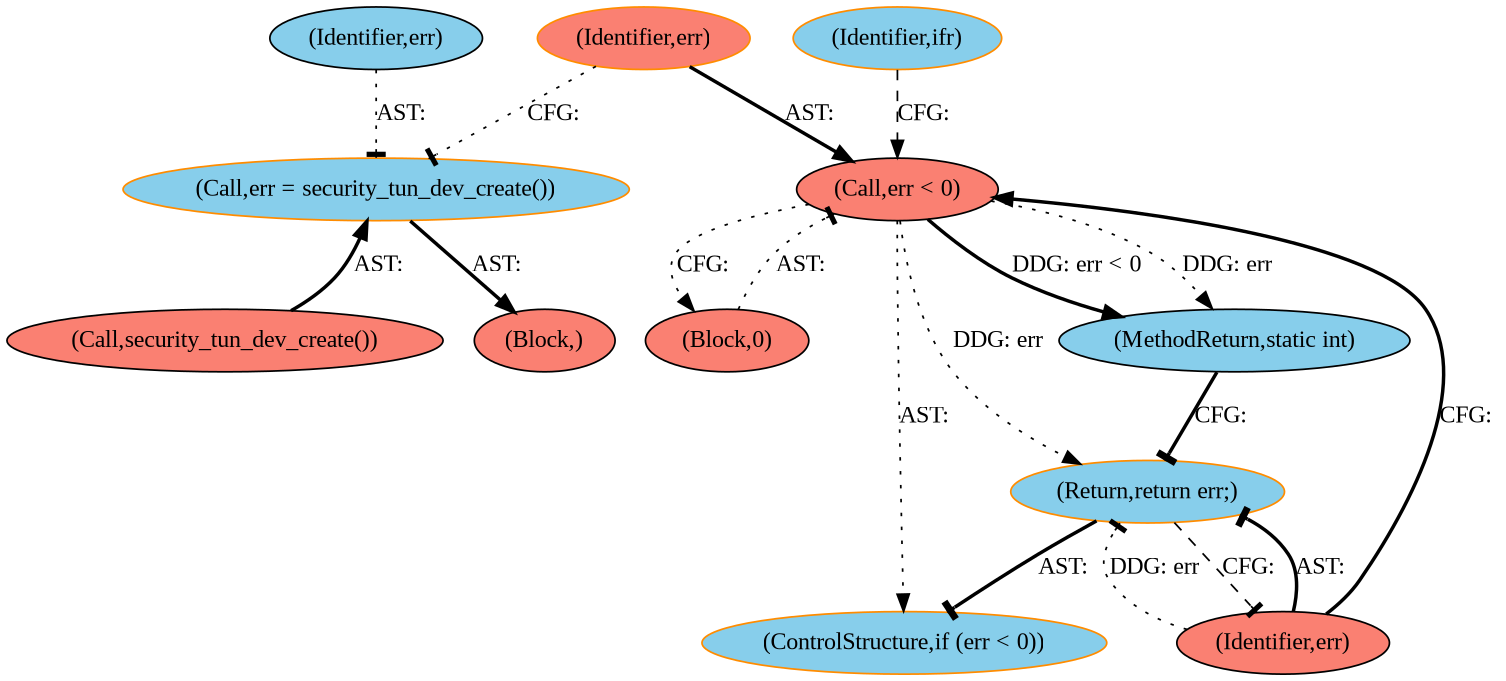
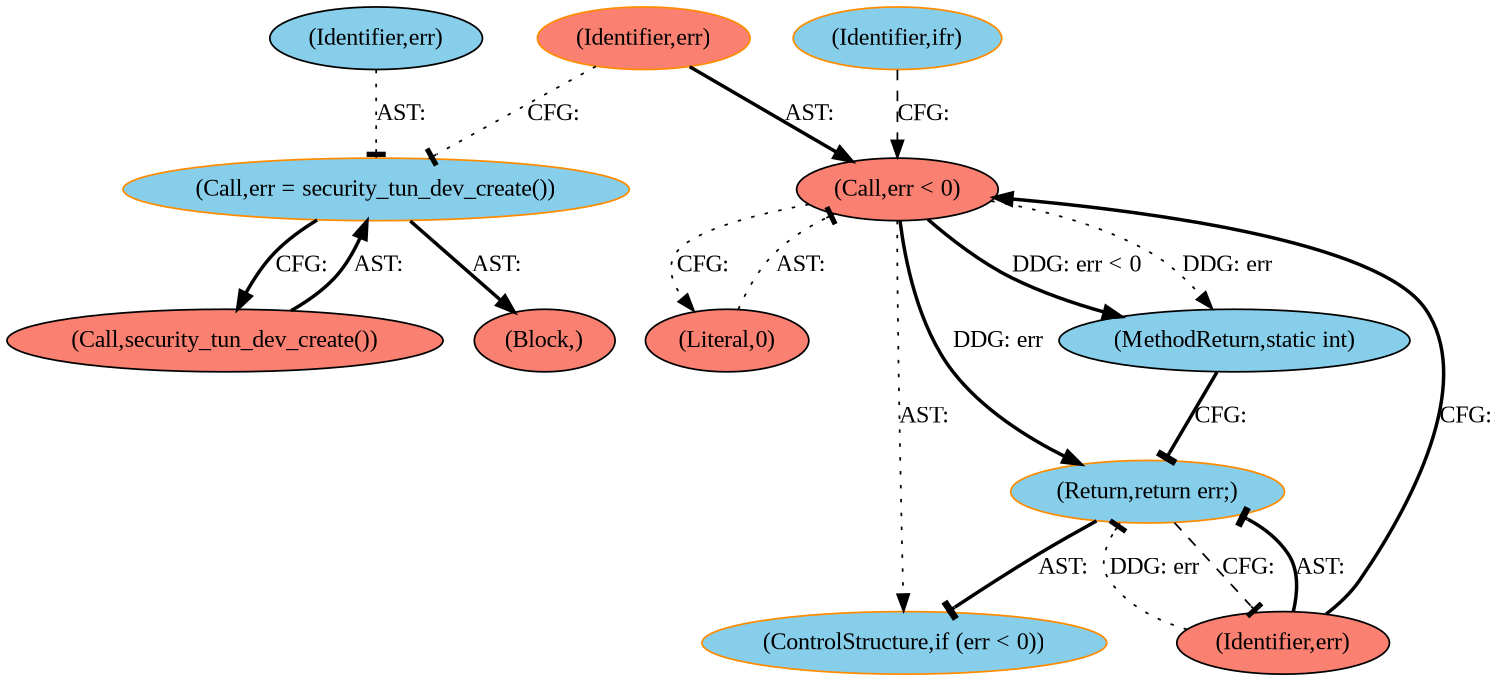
none -> (276, 251)
(727, 341) -> (727, 341)
(947, 364) -> (947, 364)
